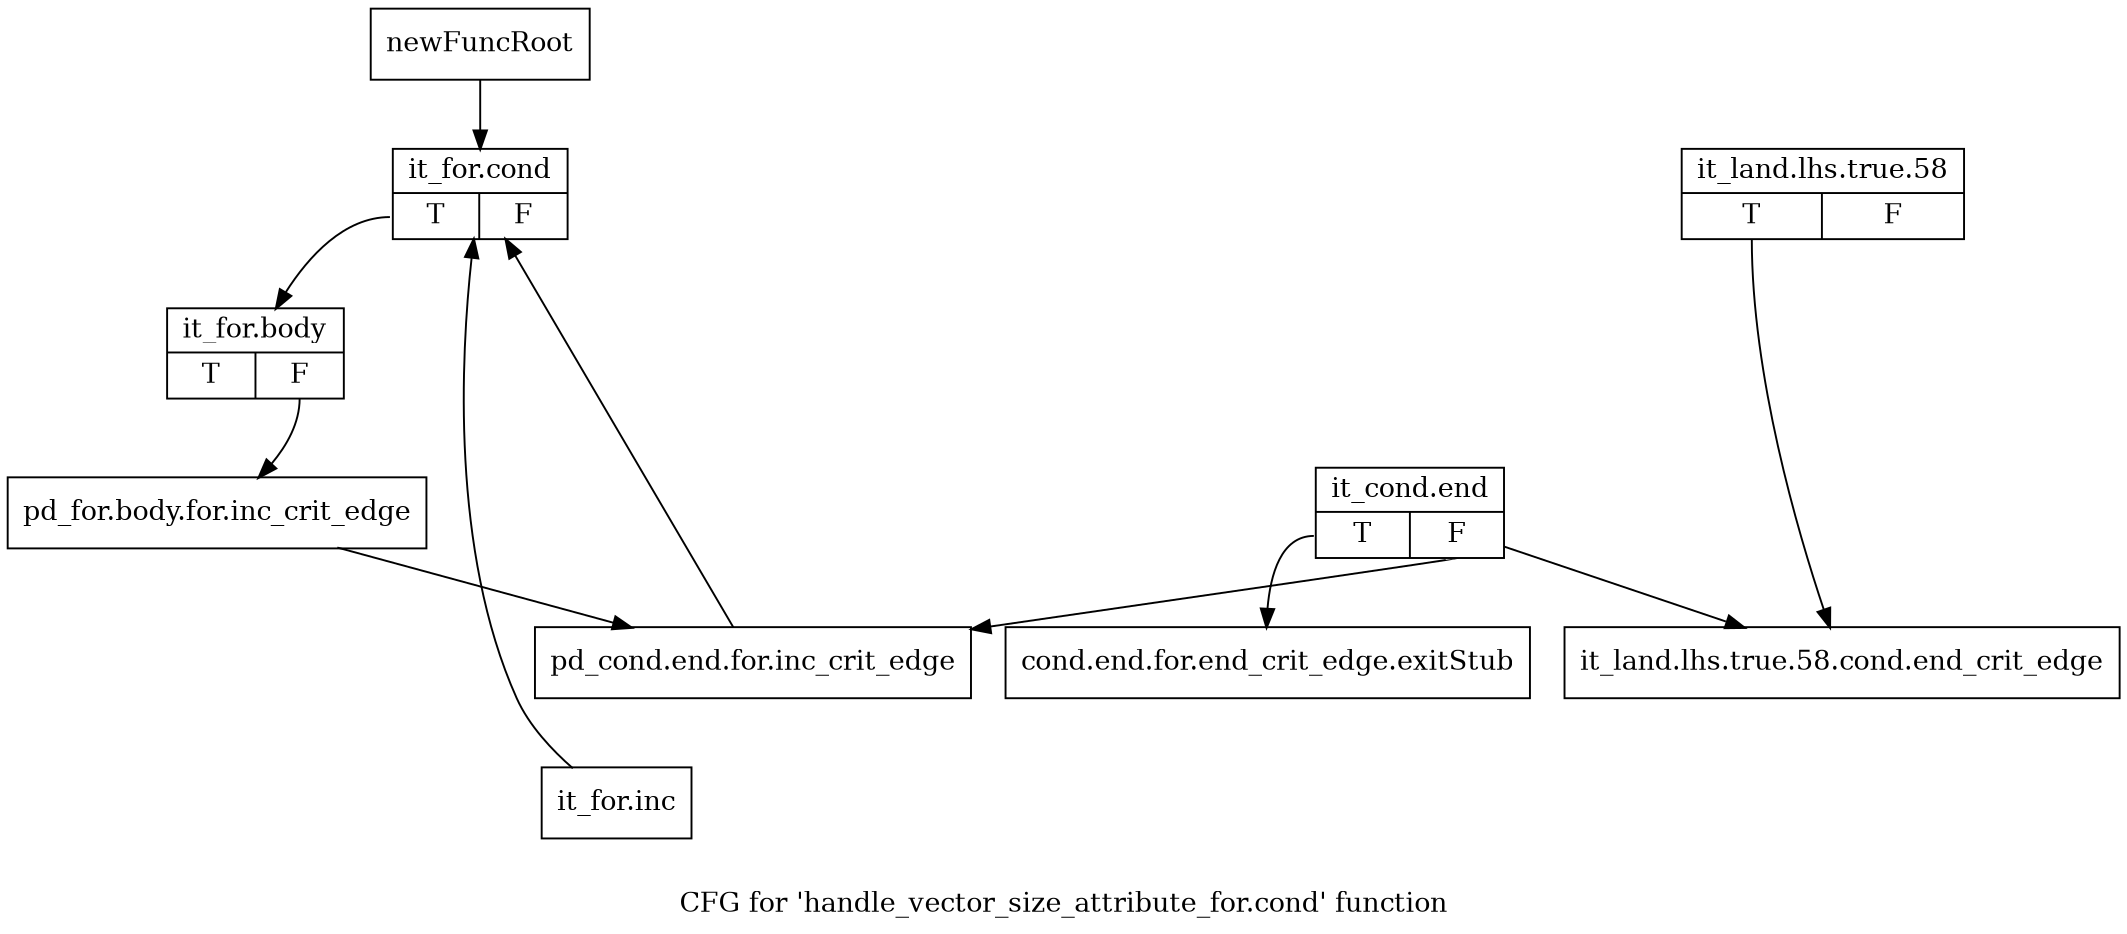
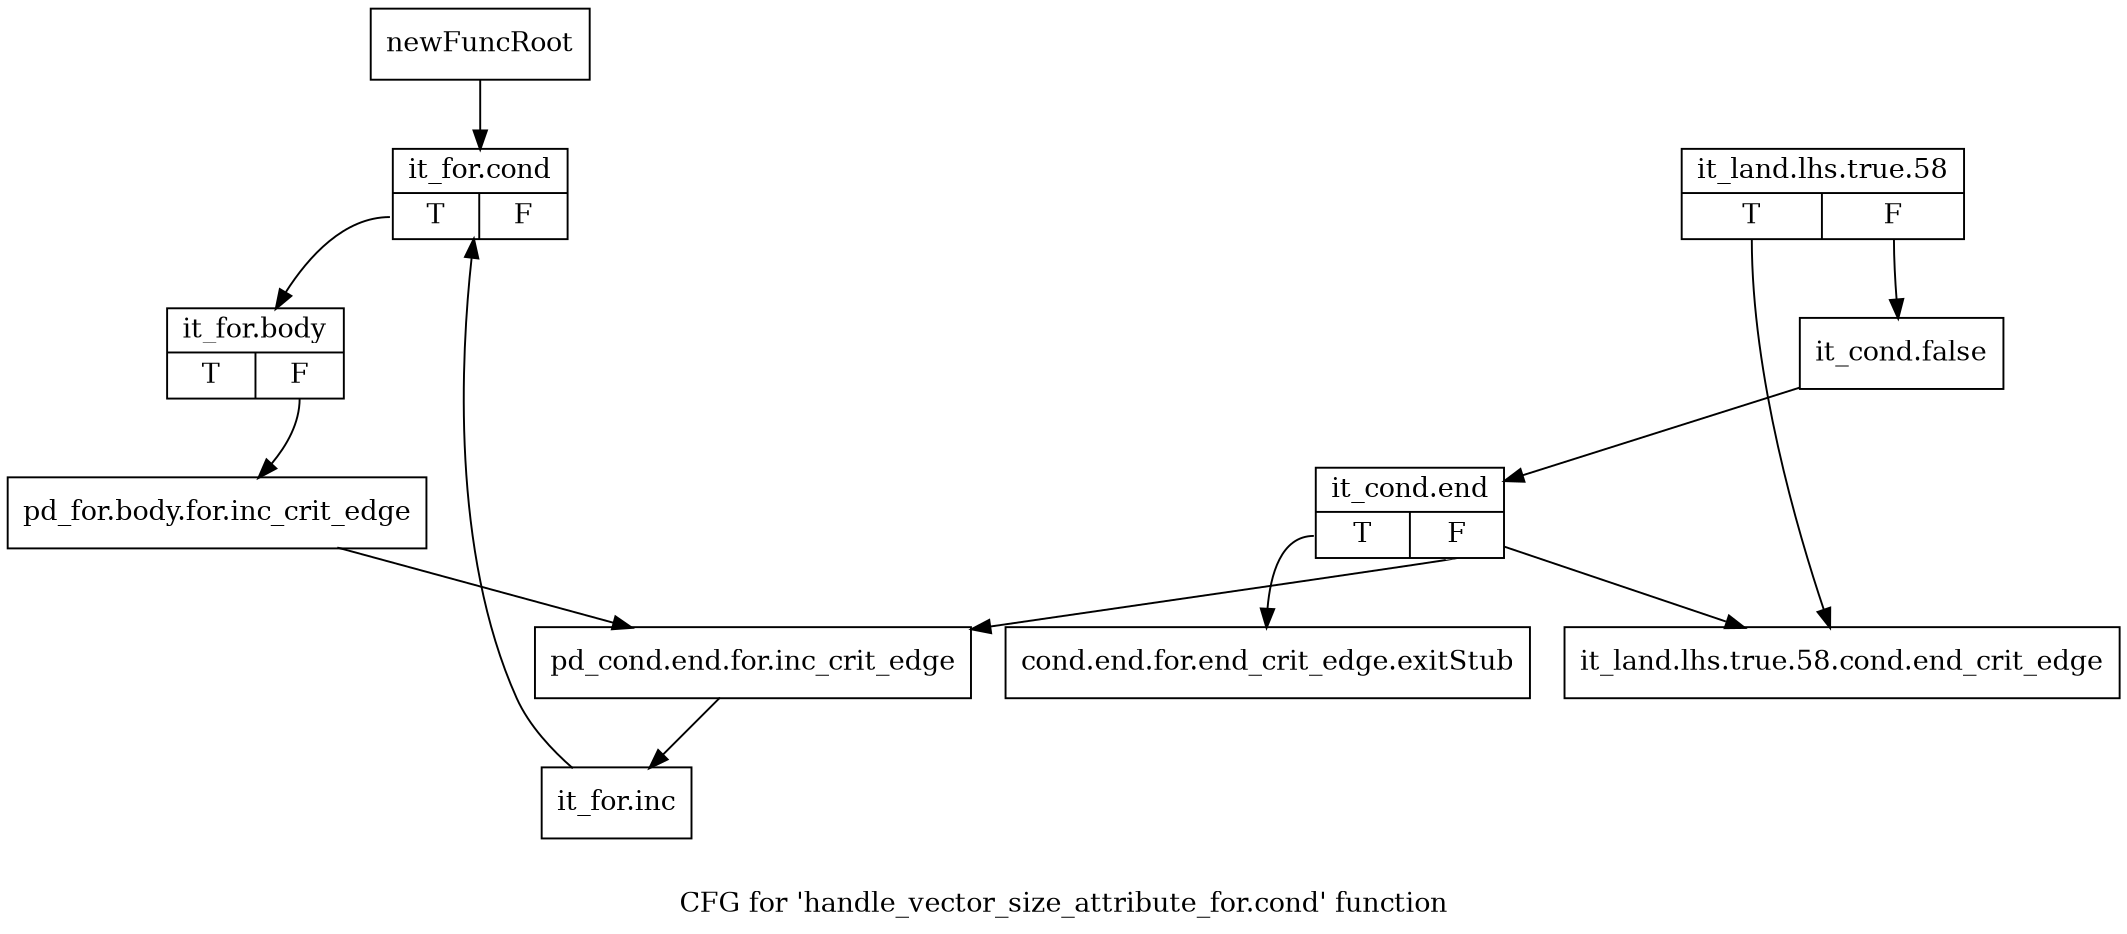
none -> (1902, 353)
(624, 442) -> (691, 726)
